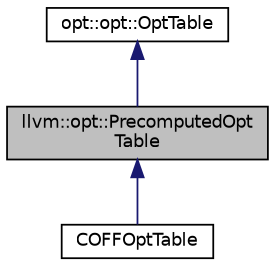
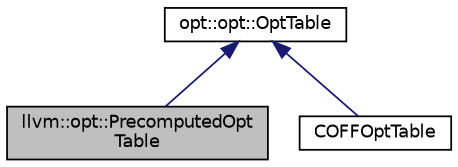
(137, 201) -> (322, 85)
